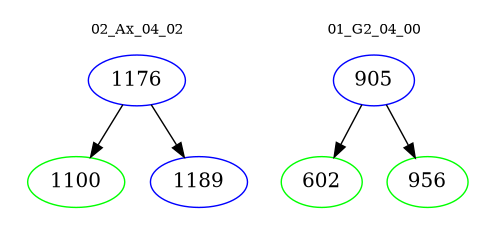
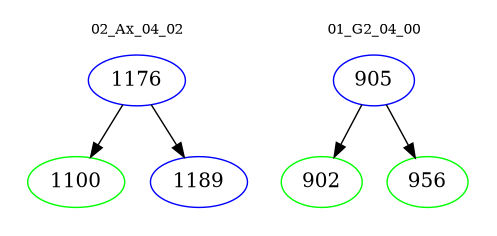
(322, 182) -> (322, 182)
